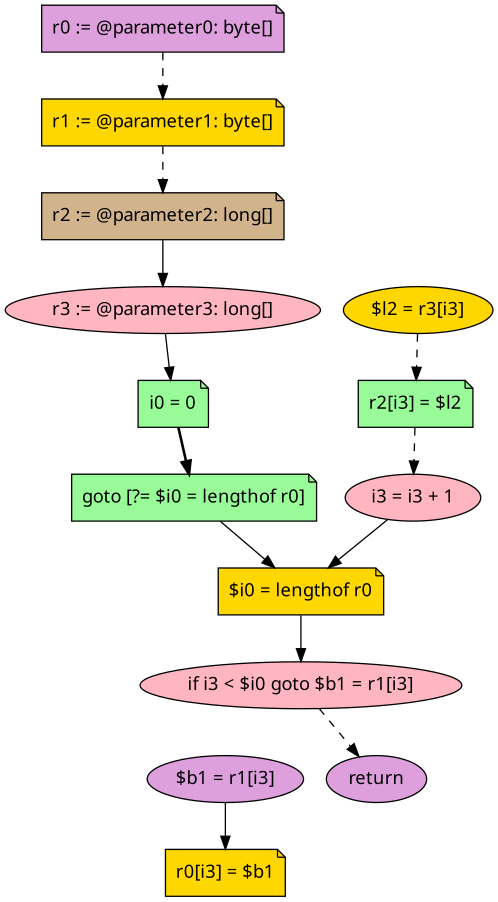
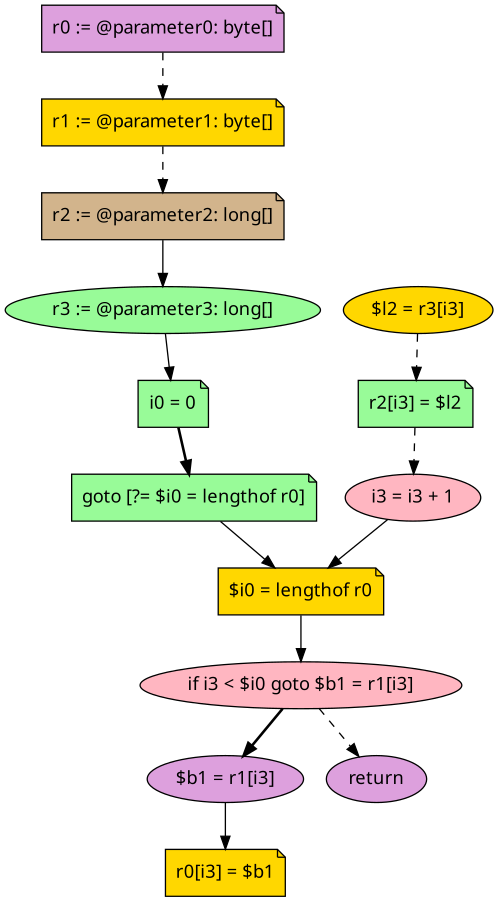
(163, 310) -> (163, 310)
none -> (267, 727)
